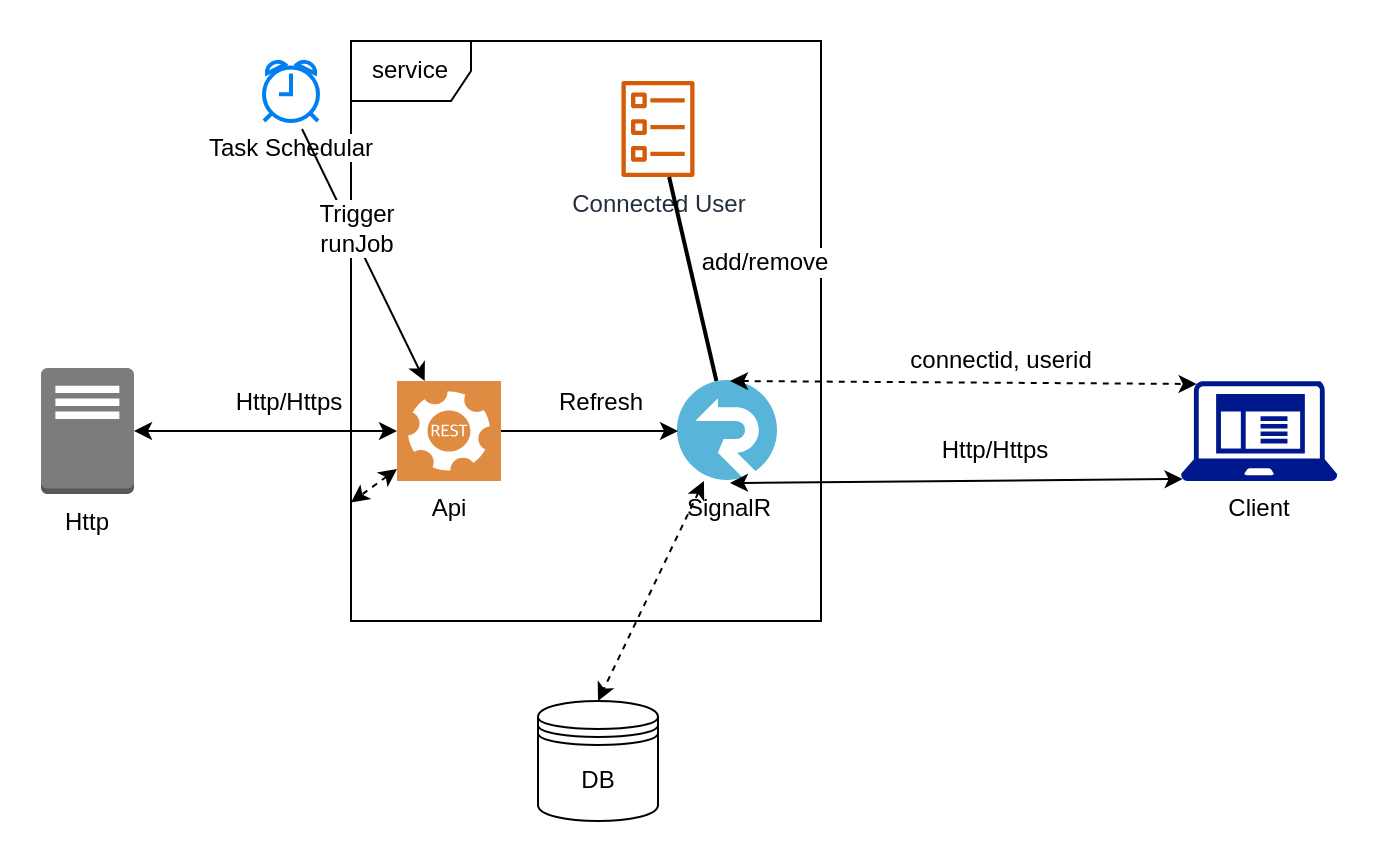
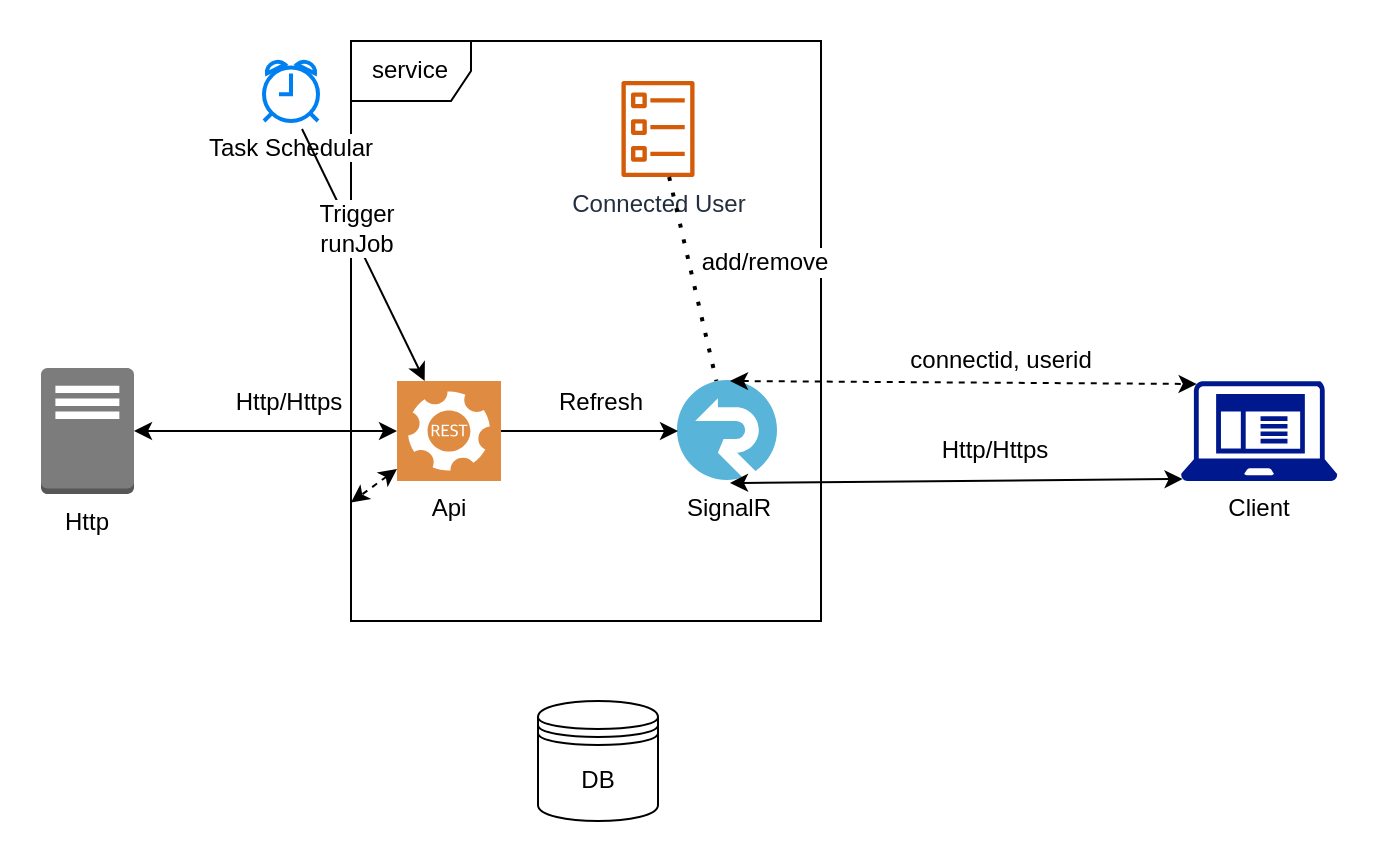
(693, 279) -> (693, 279)
(651, 591) -> none
